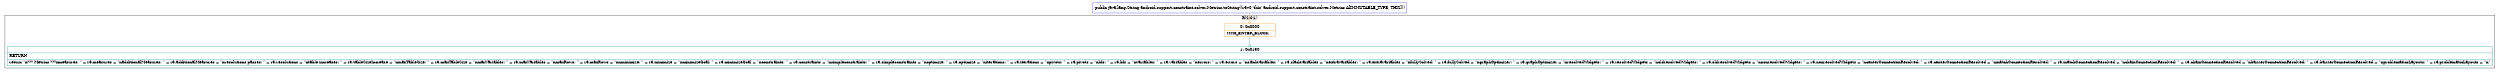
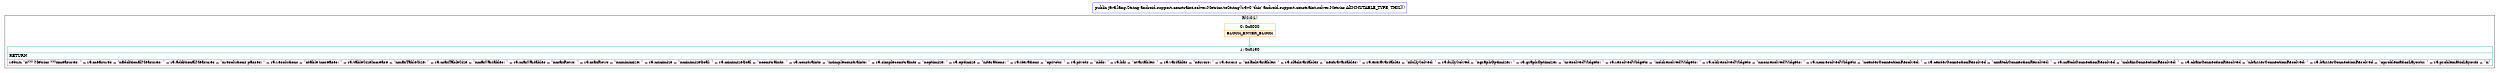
(1248, 33) -> (1250, 33)
